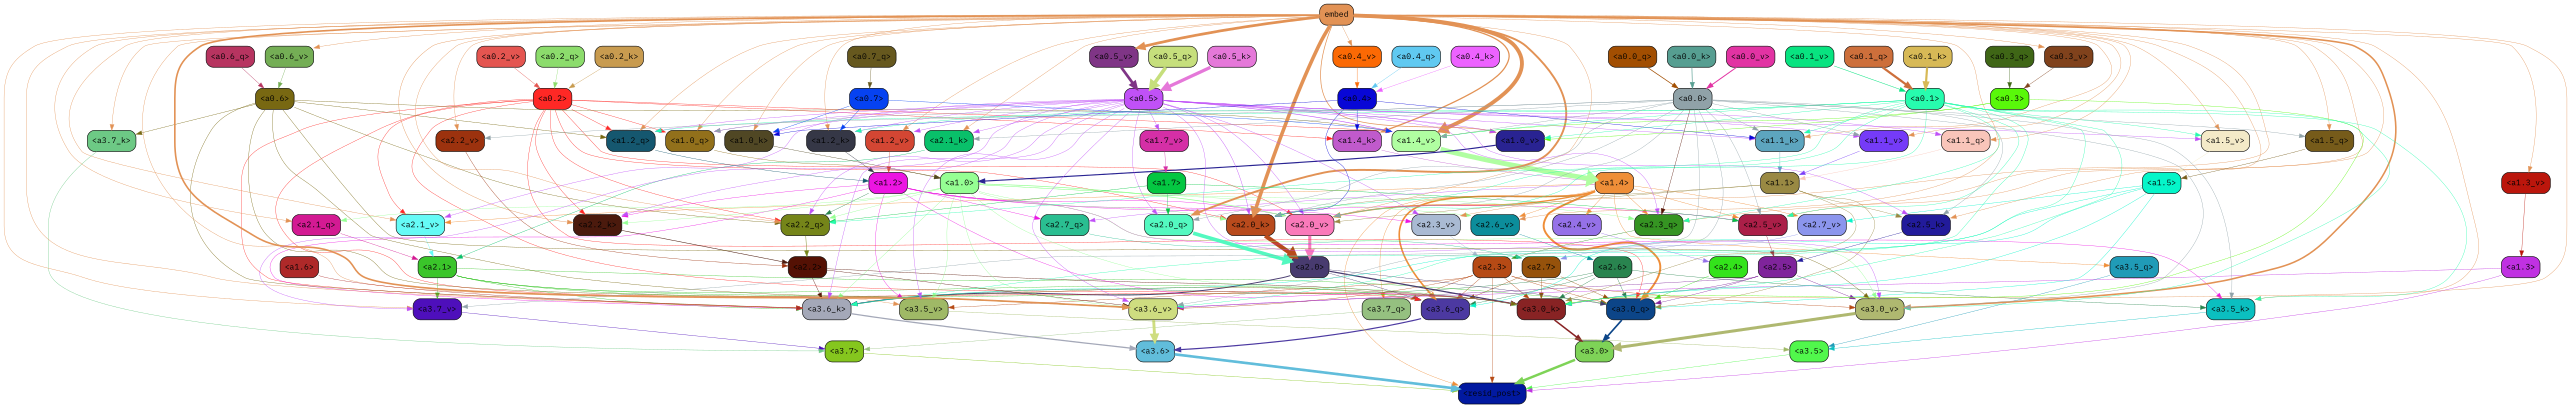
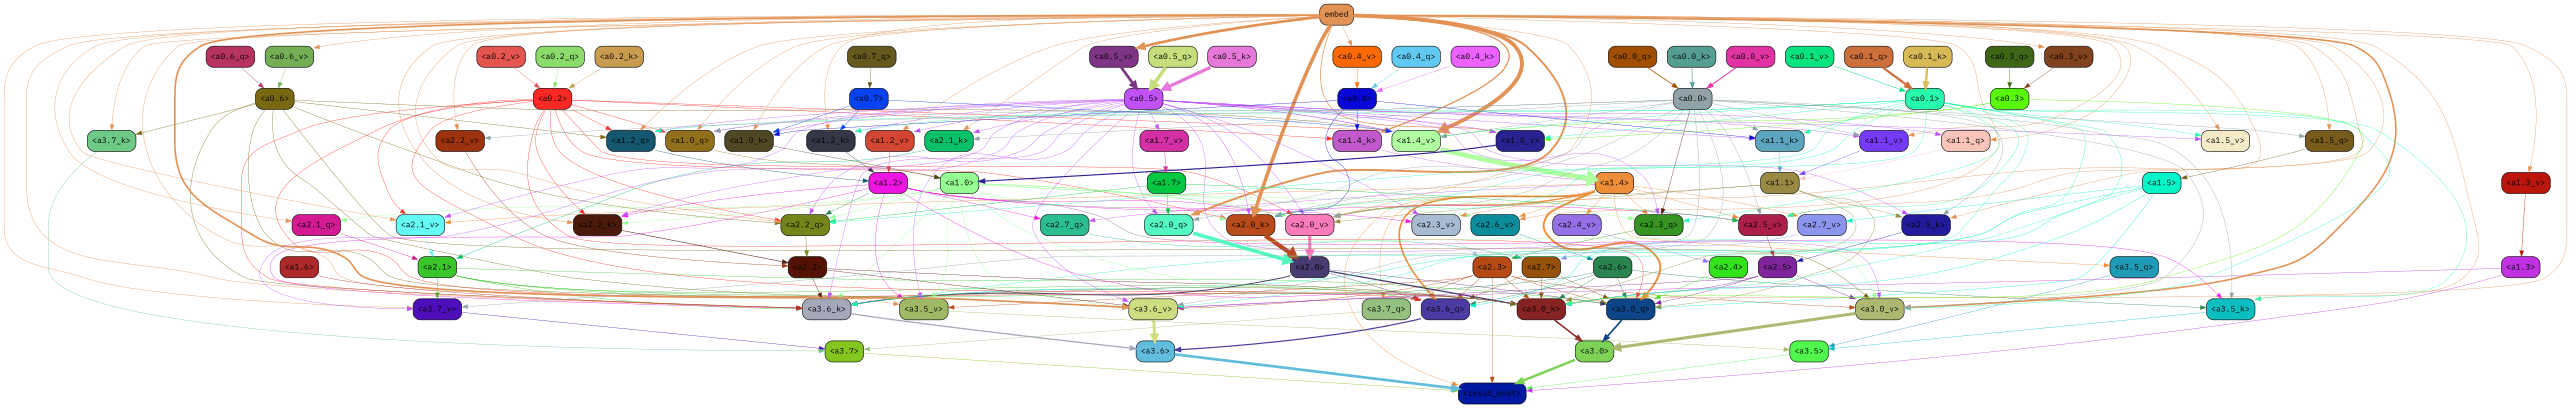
(2135, 37) -> none
(2089, 44) -> none
